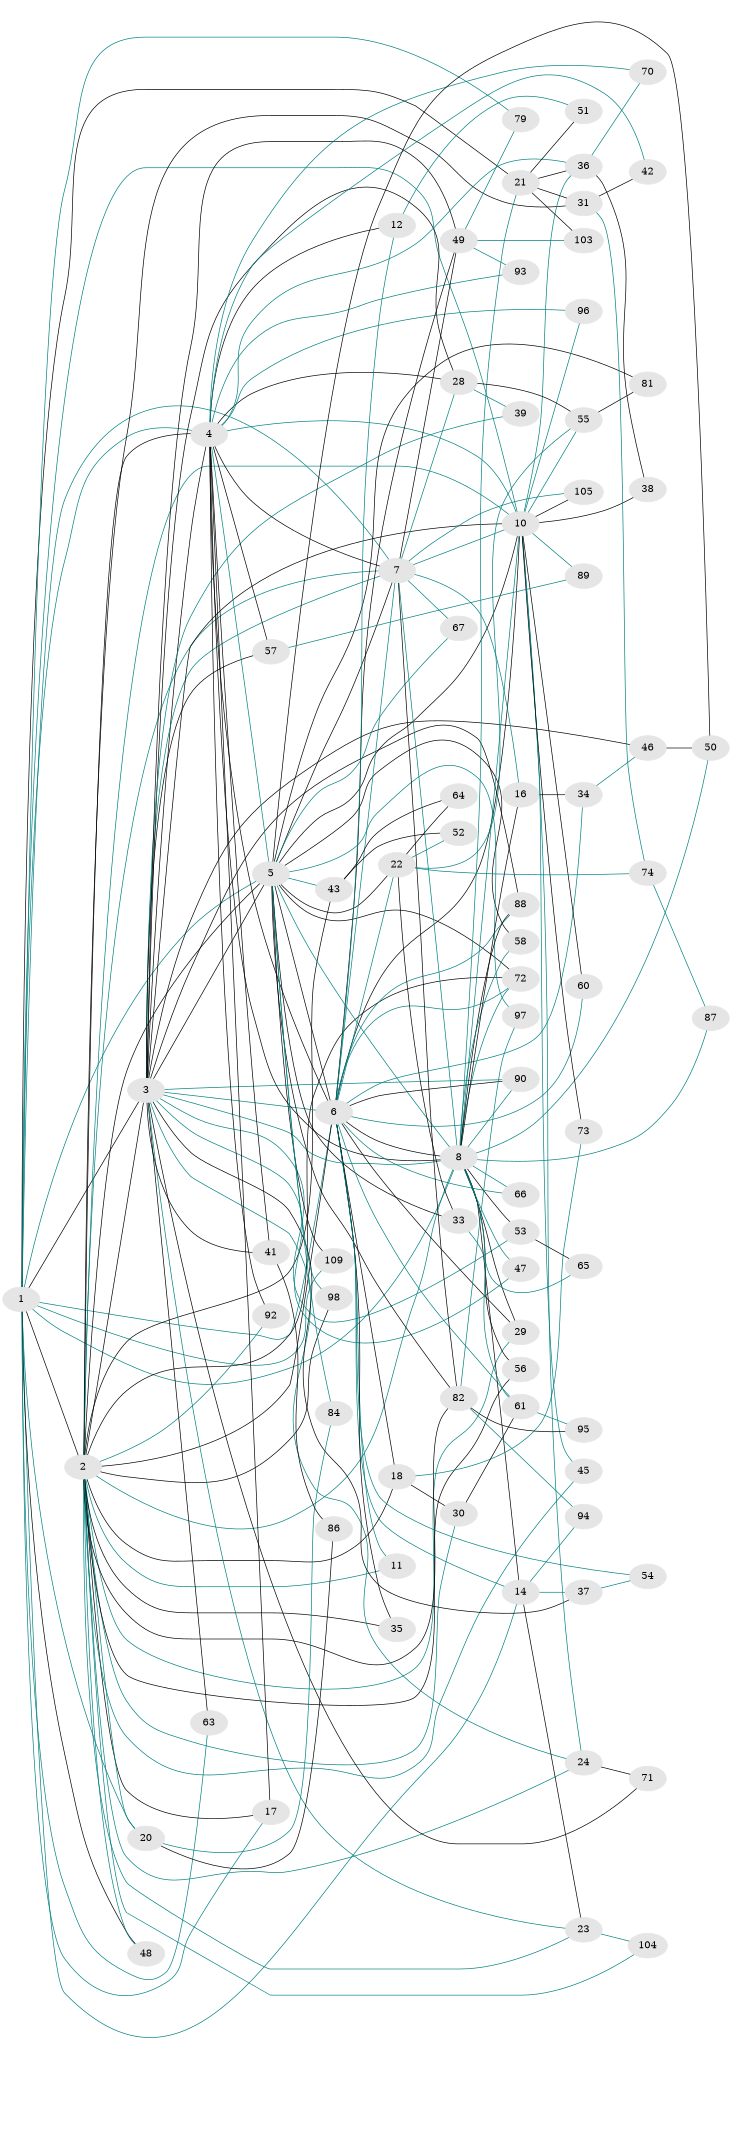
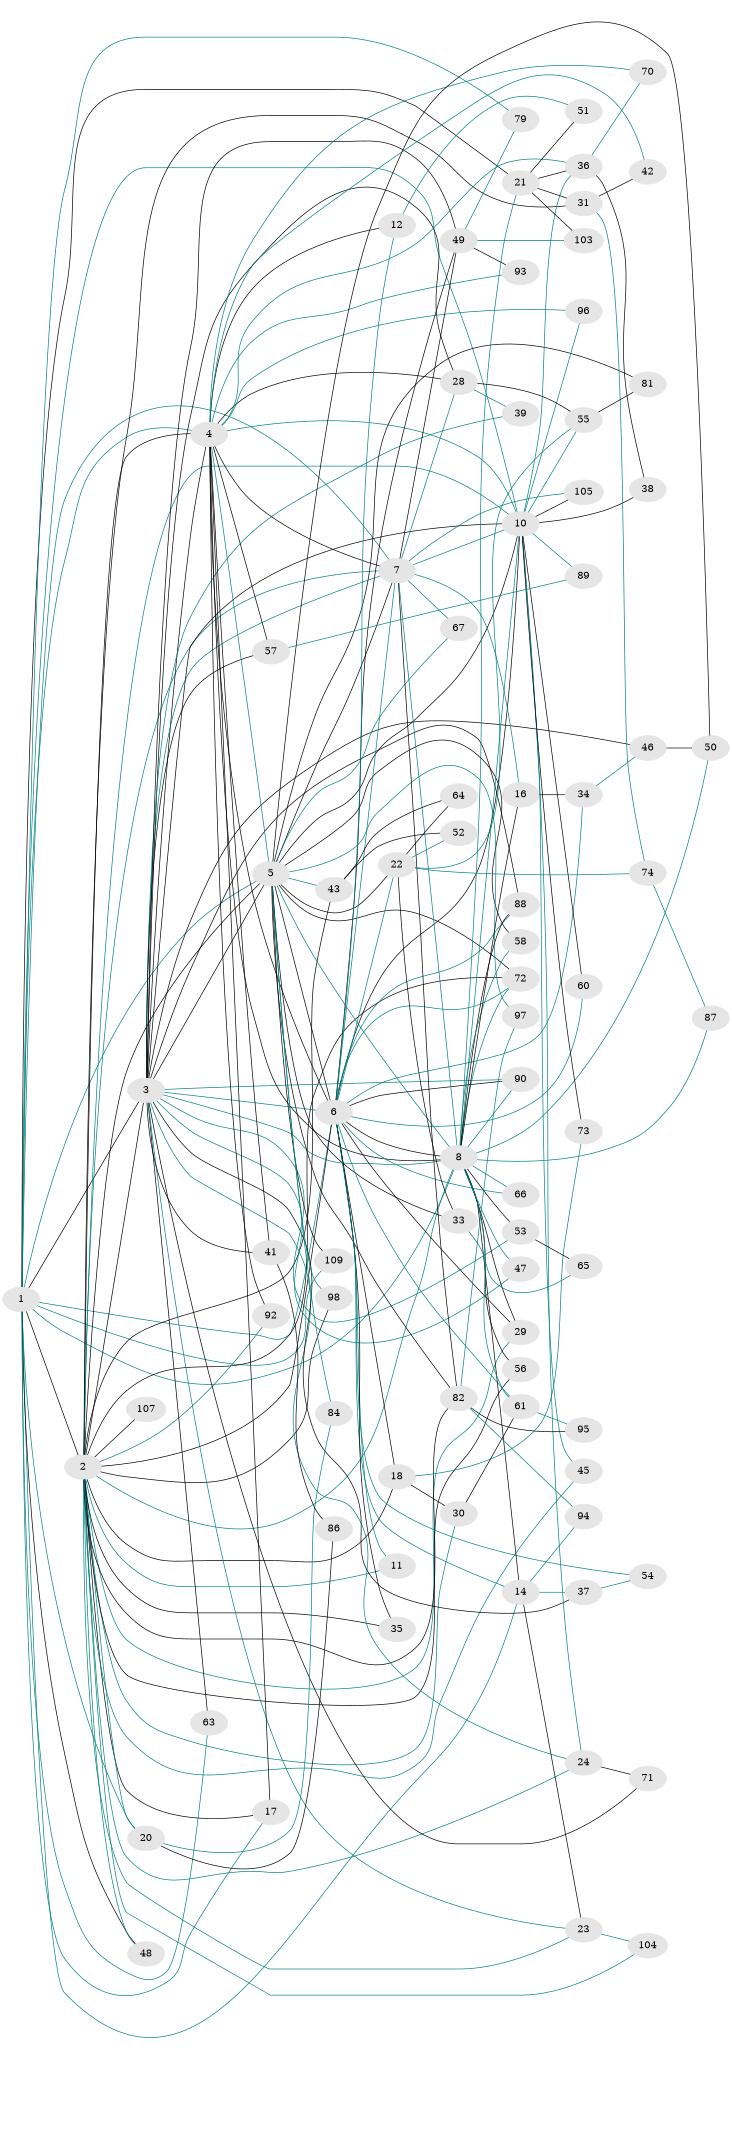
(490, 256) -> (490, 256)
none -> (146, 1409)
